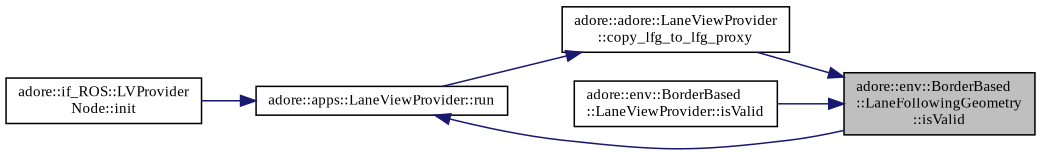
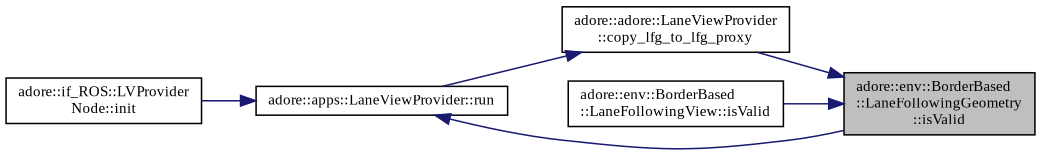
(676, 104) -> (676, 104)
